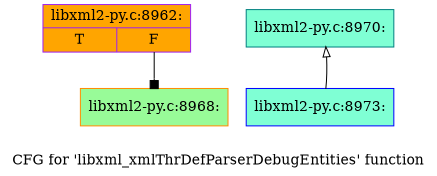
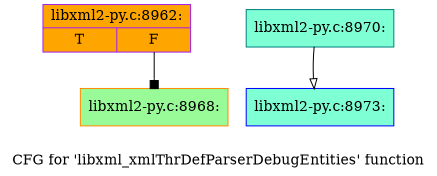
(327, 73) -> (313, 63)
